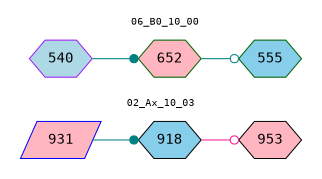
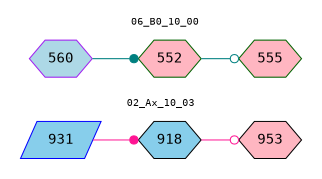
(61, 59) -> (61, 59)
(170, 59) -> (170, 59)
(270, 59) -> (270, 59)
(61, 140) -> (61, 140)
(111, 140) -> (111, 140)
